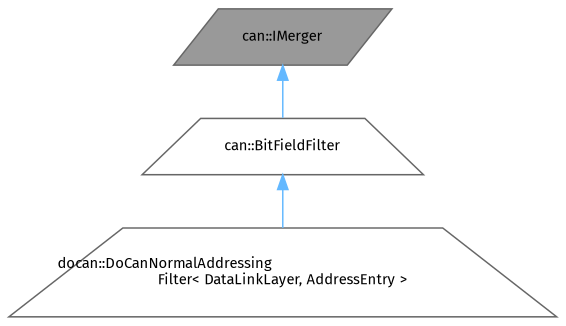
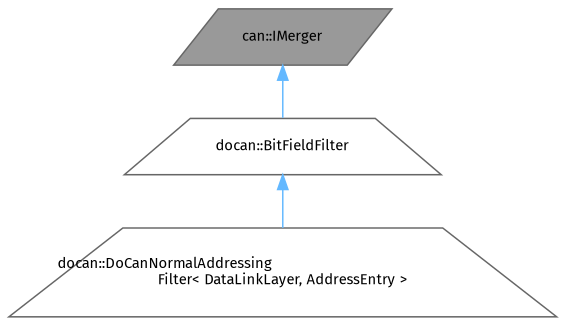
(283, 147) -> (283, 147)
